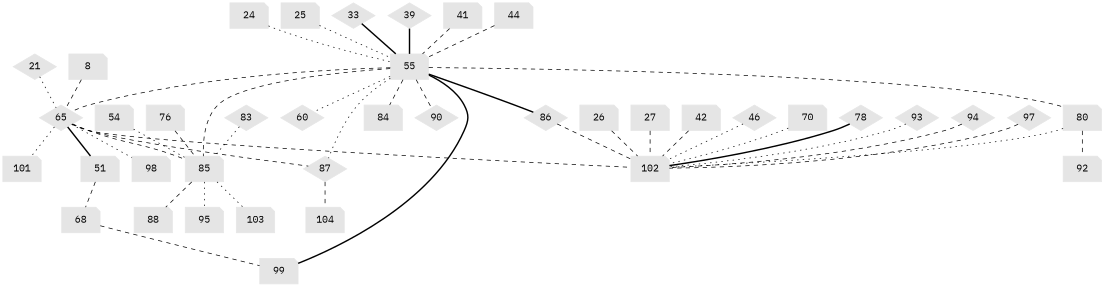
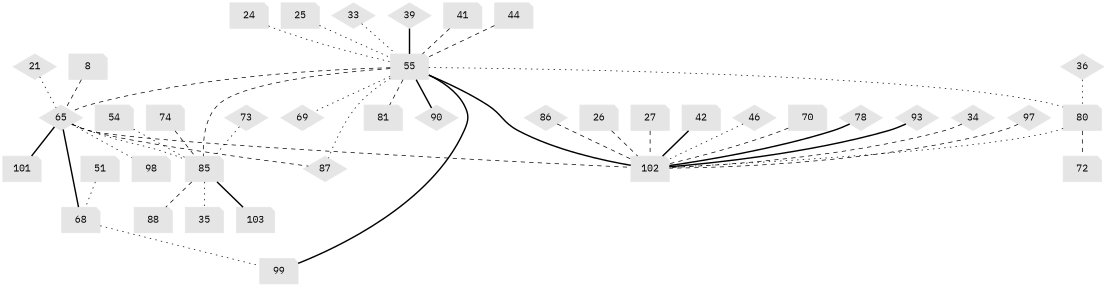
(379, 39) -> (379, 39)
none -> (1082, 67)
(747, 76) -> (747, 76)
(481, 93) -> (524, 133)
(424, 94) -> (424, 94)
(165, 118) -> (165, 118)
(246, 118) -> (246, 118)
(302, 118) -> (302, 118)
(383, 118) -> (383, 118)
(973, 118) -> (973, 118)
(43, 141) -> (43, 141)
(79, 141) -> (71, 168)
(676, 143) -> (676, 143)
(149, 147) -> (149, 147)
(729, 148) -> (729, 148)
(789, 152) -> (789, 152)
(1082, 169) -> (1082, 169)
(90, 195) -> (90, 195)
(230, 195) -> (230, 195)
(204, 220) -> (204, 220)
(325, 220) -> none
(180, 246) -> (180, 246)
